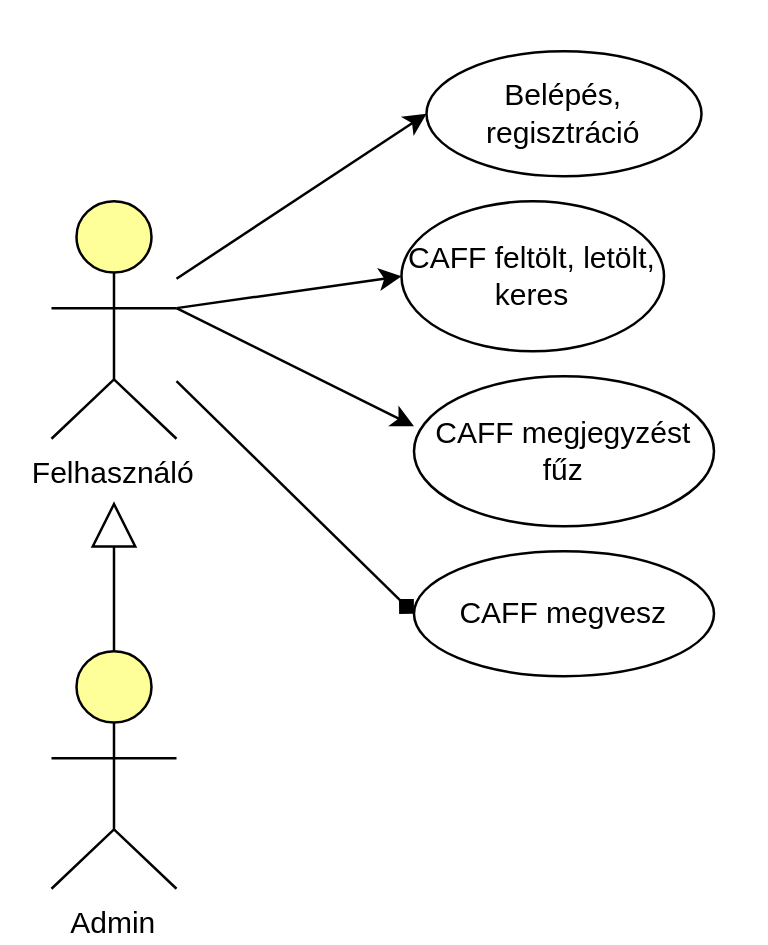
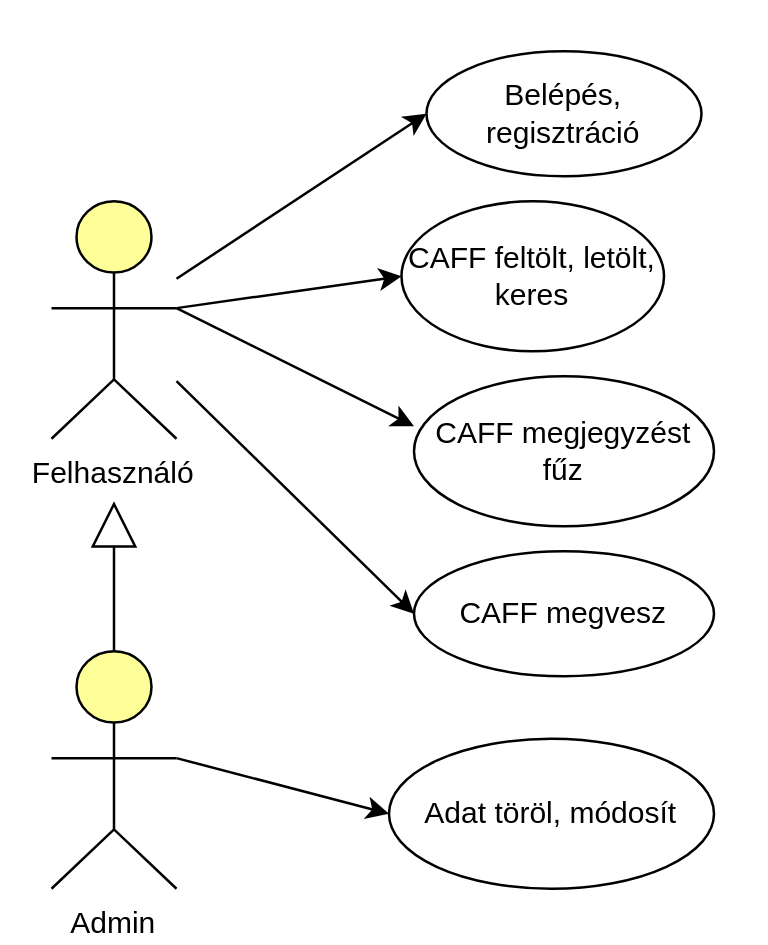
(399, 600) -> (400, 600)
none -> (276, 784)
none -> (551, 814)
